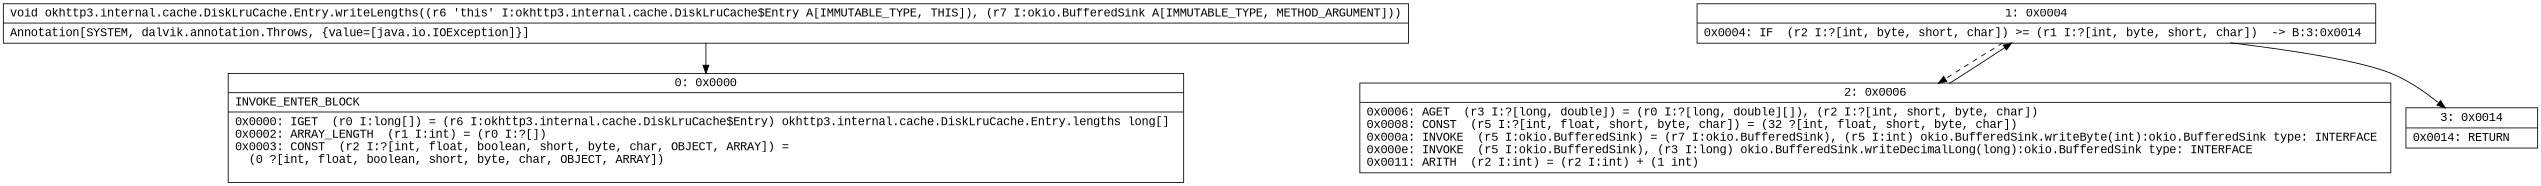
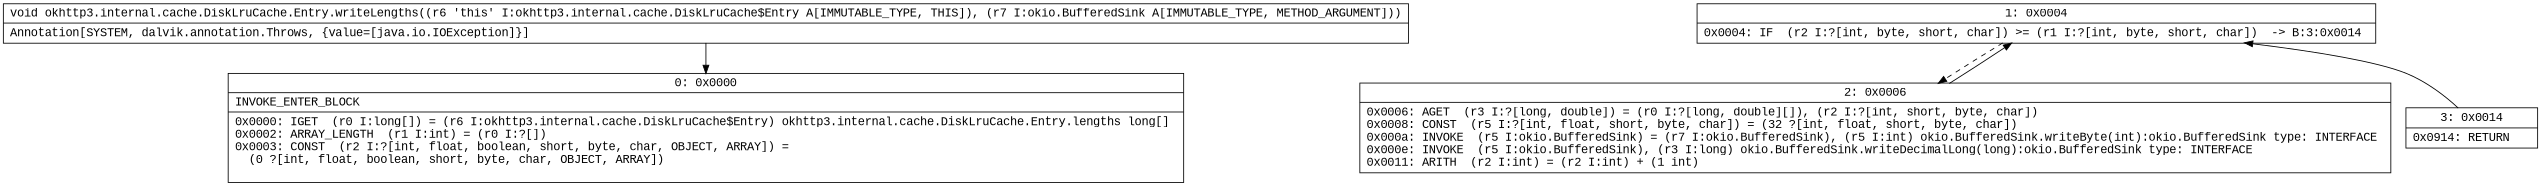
(2339, 59) -> (2361, 61)
(2472, 138) -> (2472, 138)
